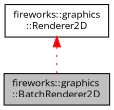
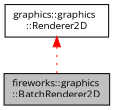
(57, 21) -> (57, 21)
